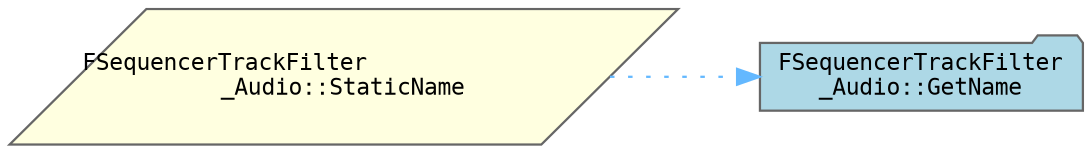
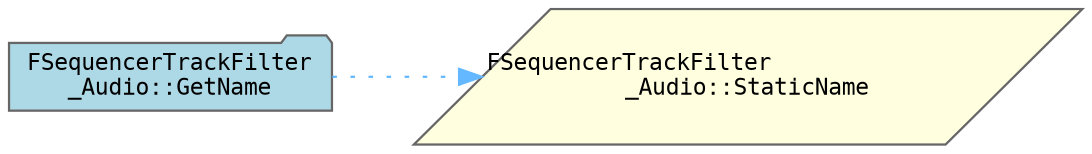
(673, 77) -> (396, 77)
